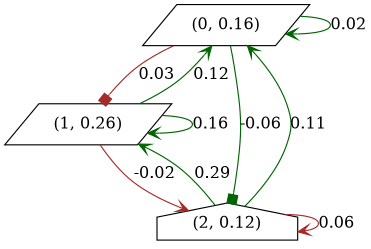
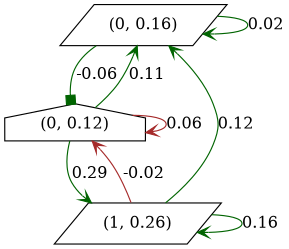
(139, 66) -> none
(227, 223) -> (75, 124)
